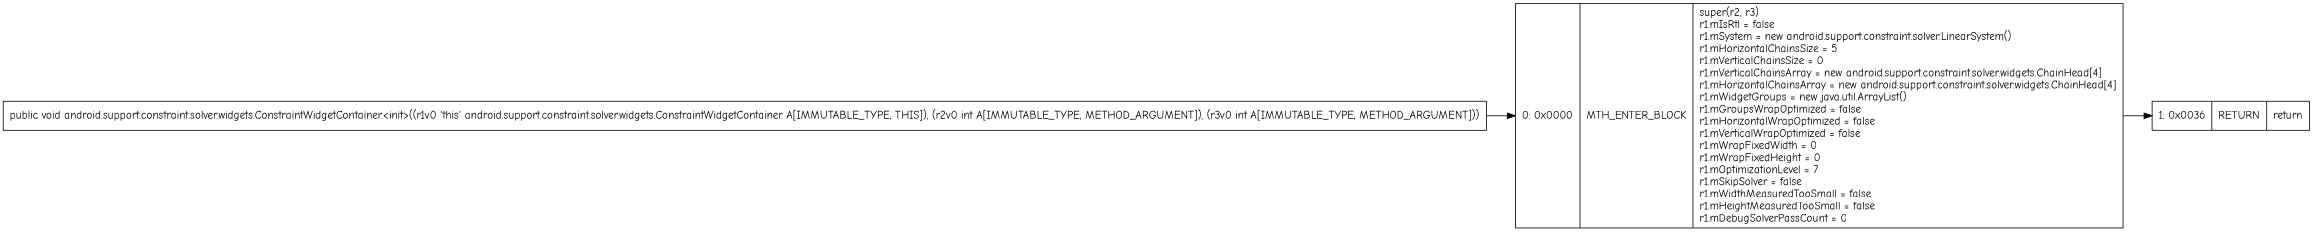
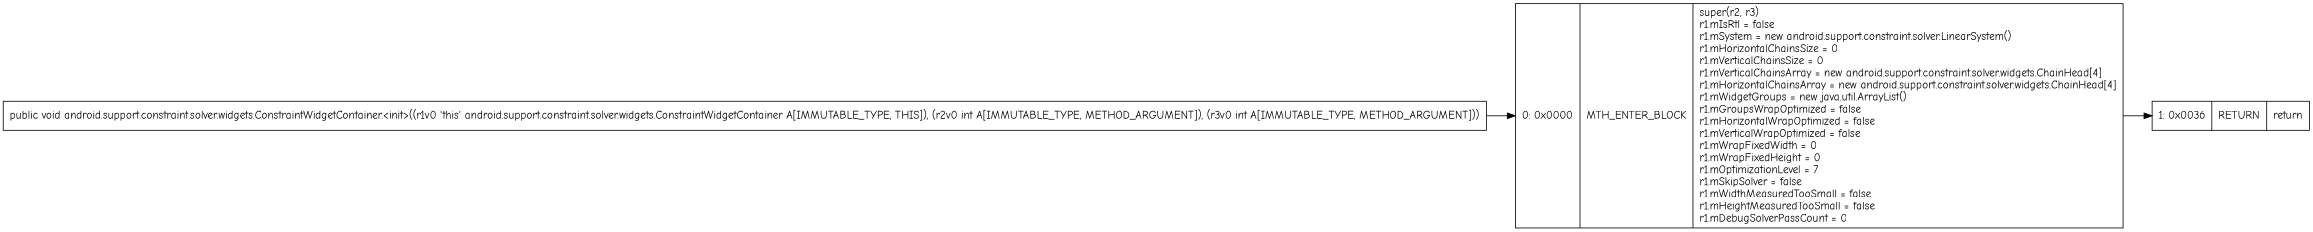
(1769, 49) -> (1769, 49)
